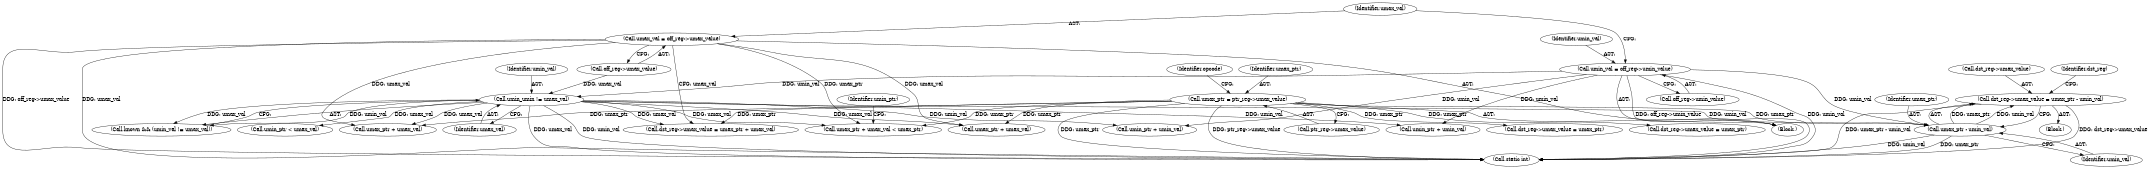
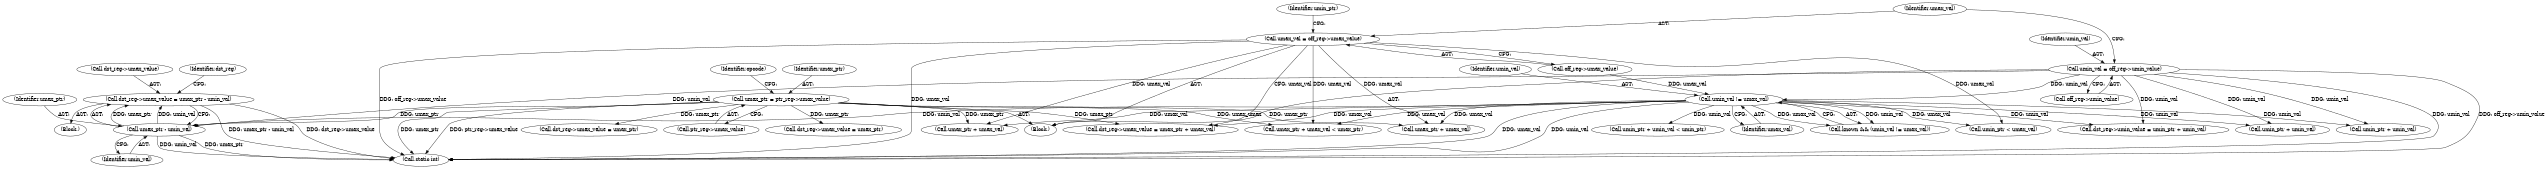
none -> (1694, 67)
(844, 85) -> (1332, 85)
(532, 100) -> (1734, 100)
(873, 113) -> (1313, 22)
(995, 115) -> (1239, 115)
none -> (1658, 130)
none -> (2143, 130)
